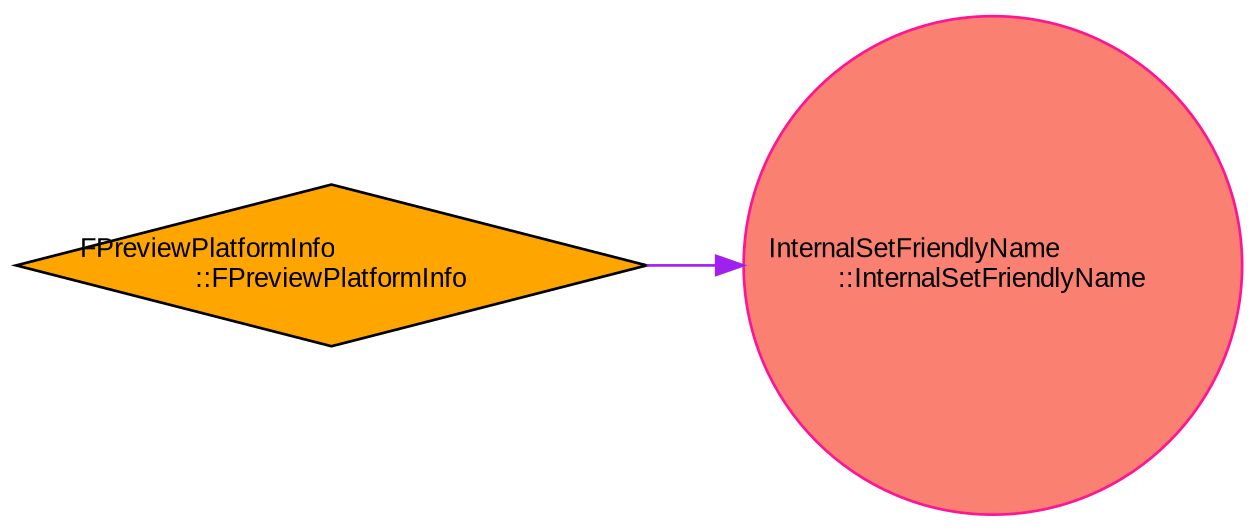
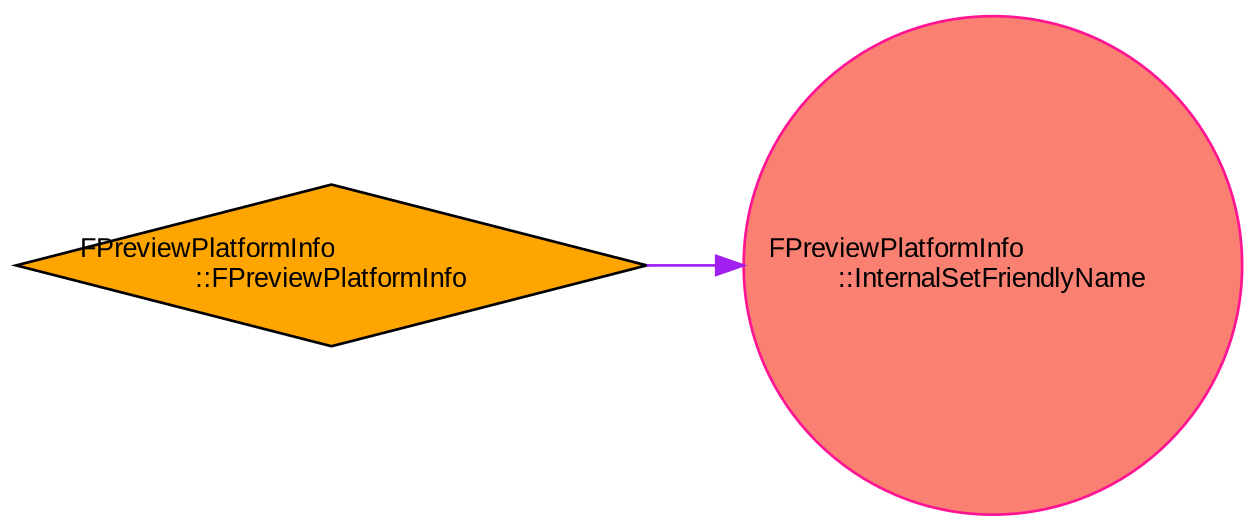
(993, 265) -> (993, 265)
